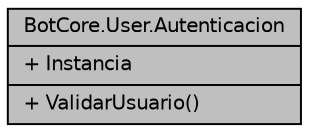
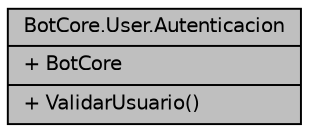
(78, 64) -> (73, 64)
